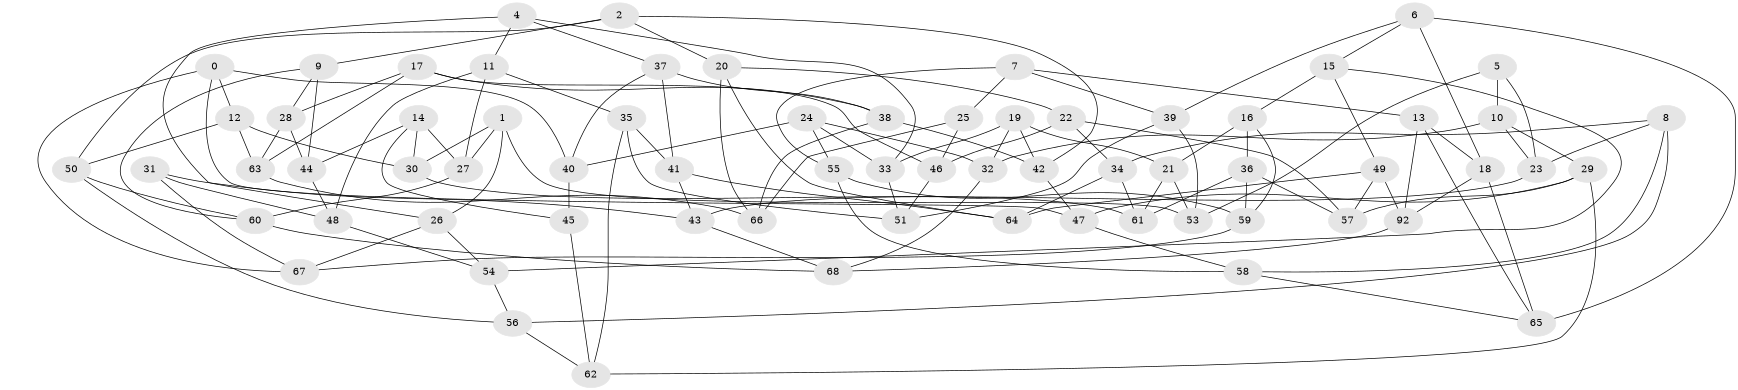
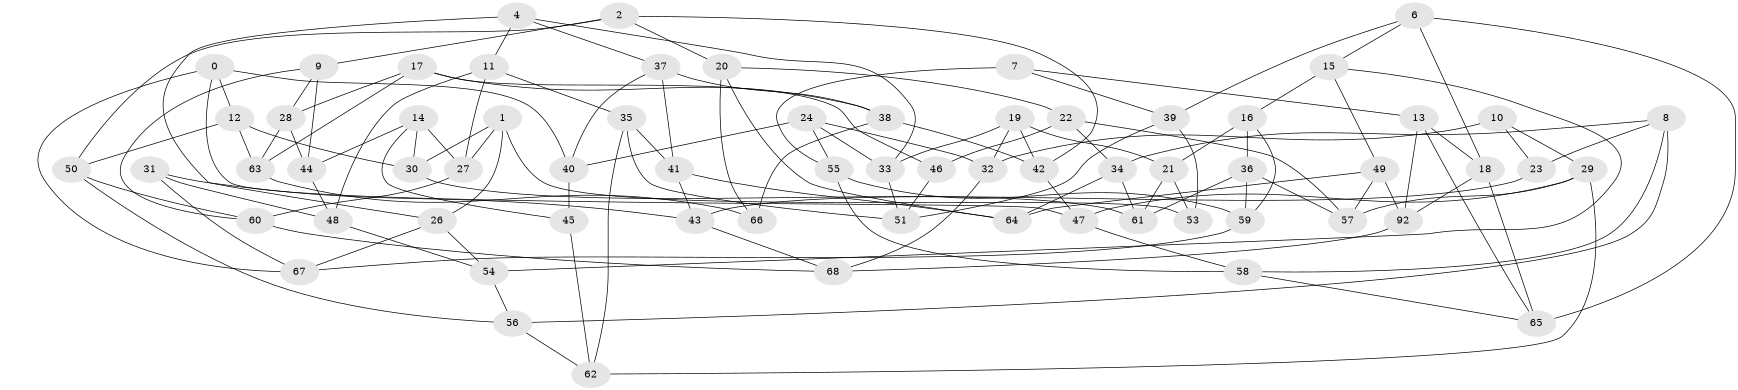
(1497, 67) -> none
(964, 118) -> none
